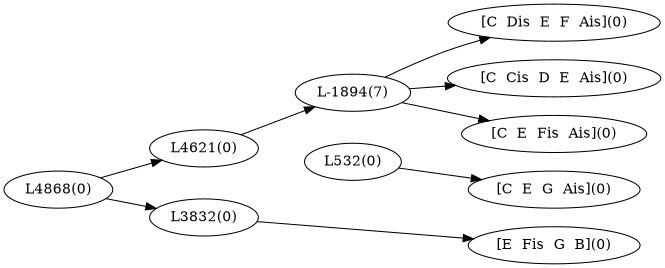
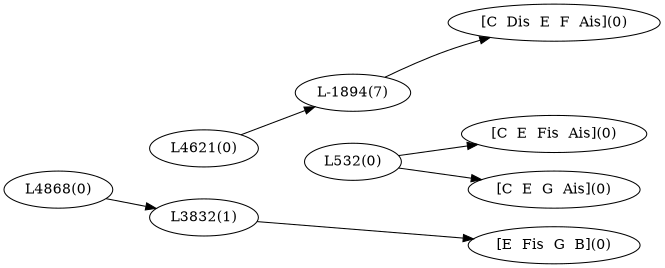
(554, 78) -> none
(440, 111) -> (433, 151)
(126, 170) -> none
(204, 217) -> (204, 217)
